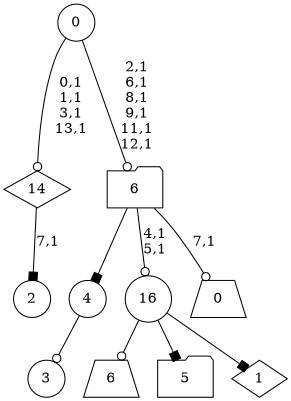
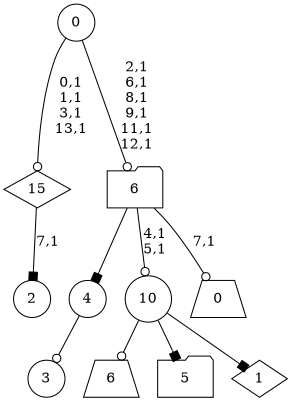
(37, 189) -> (37, 189)
(148, 299) -> (148, 299)
